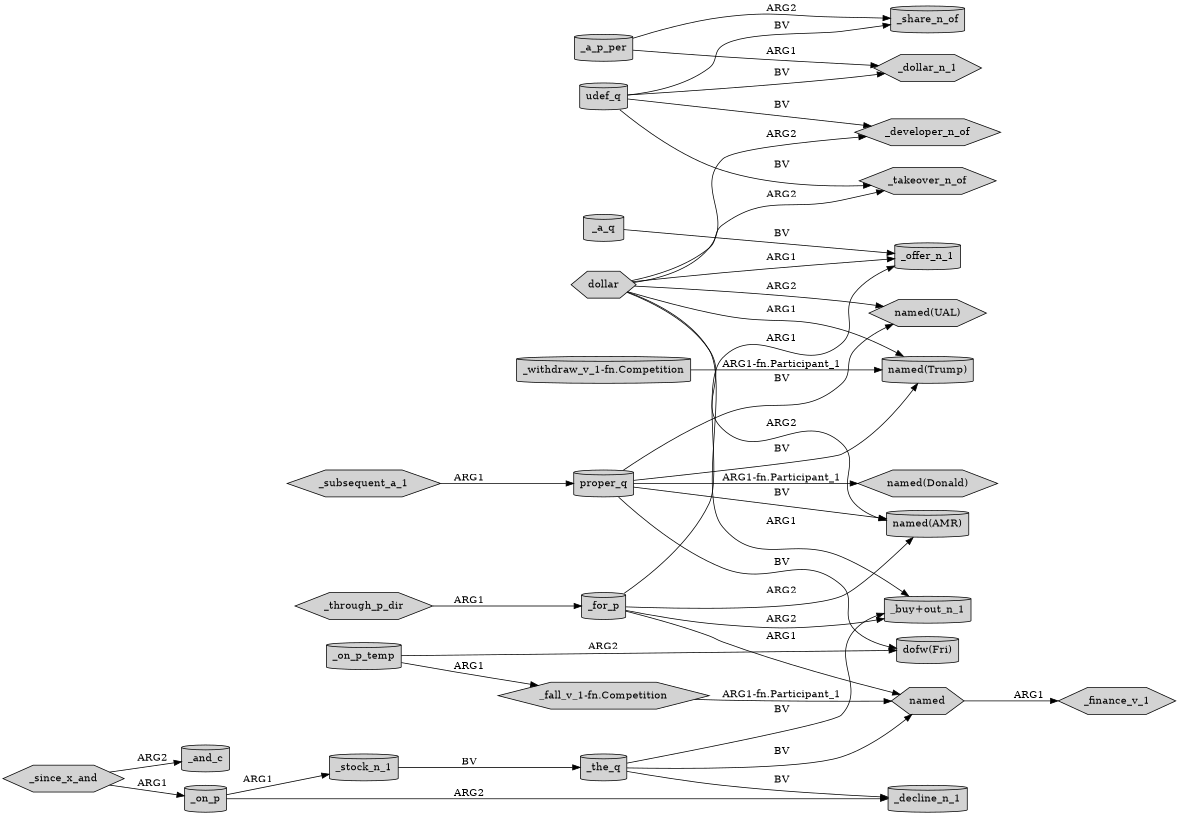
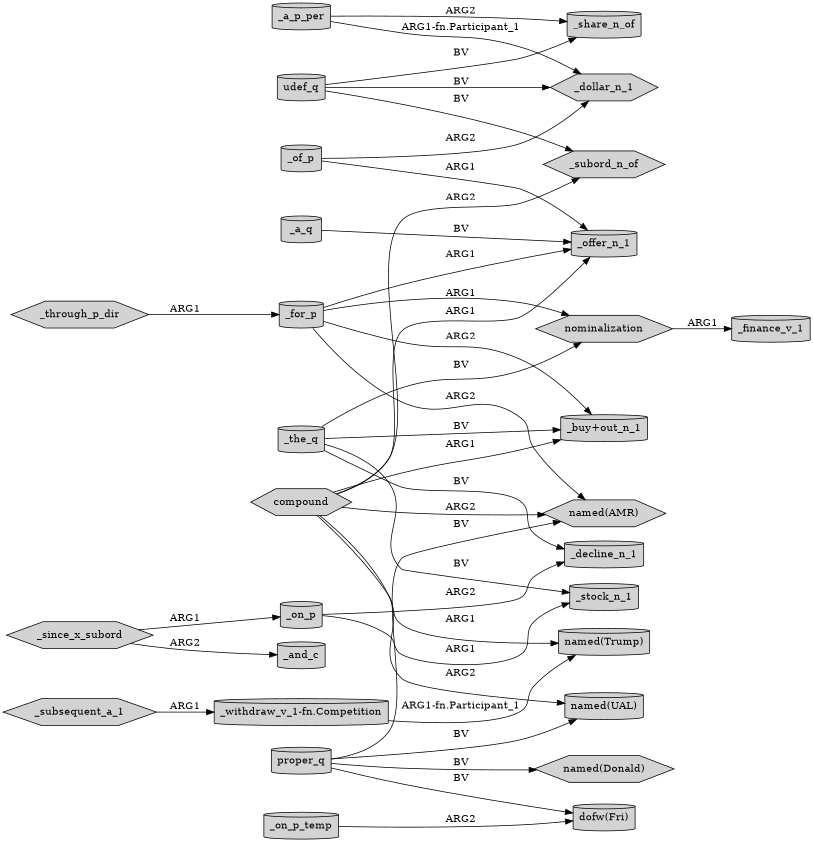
(782, 51) -> (461, 27)
(928, 132) -> (604, 164)
none -> (301, 158)
(928, 181) -> none
(604, 285) -> (301, 502)
(928, 313) -> (604, 706)
(786, 463) -> none
(782, 478) -> (461, 763)
(503, 483) -> (182, 712)
(928, 524) -> (604, 513)
(604, 696) -> none
(928, 701) -> (604, 329)
(1117, 701) -> (771, 329)
(485, 767) -> (395, 560)
(64, 779) -> (80, 635)
